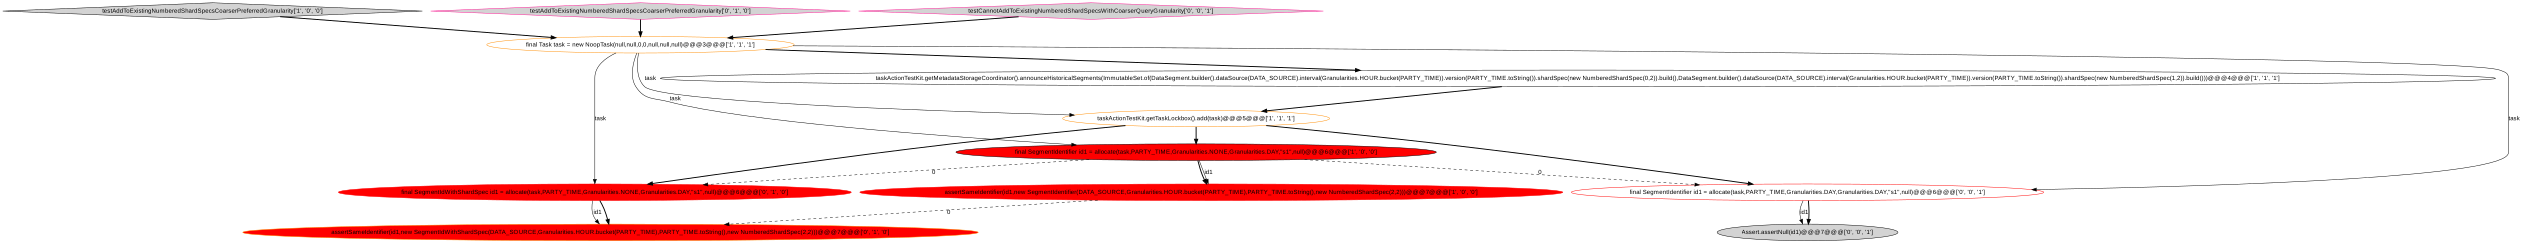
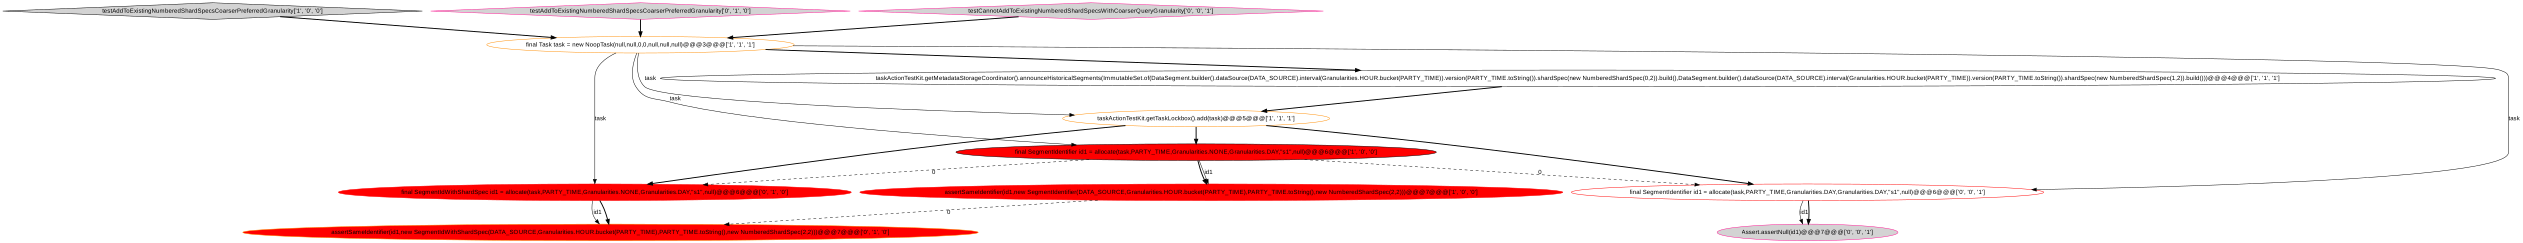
(1808, 232) -> (1808, 232)
